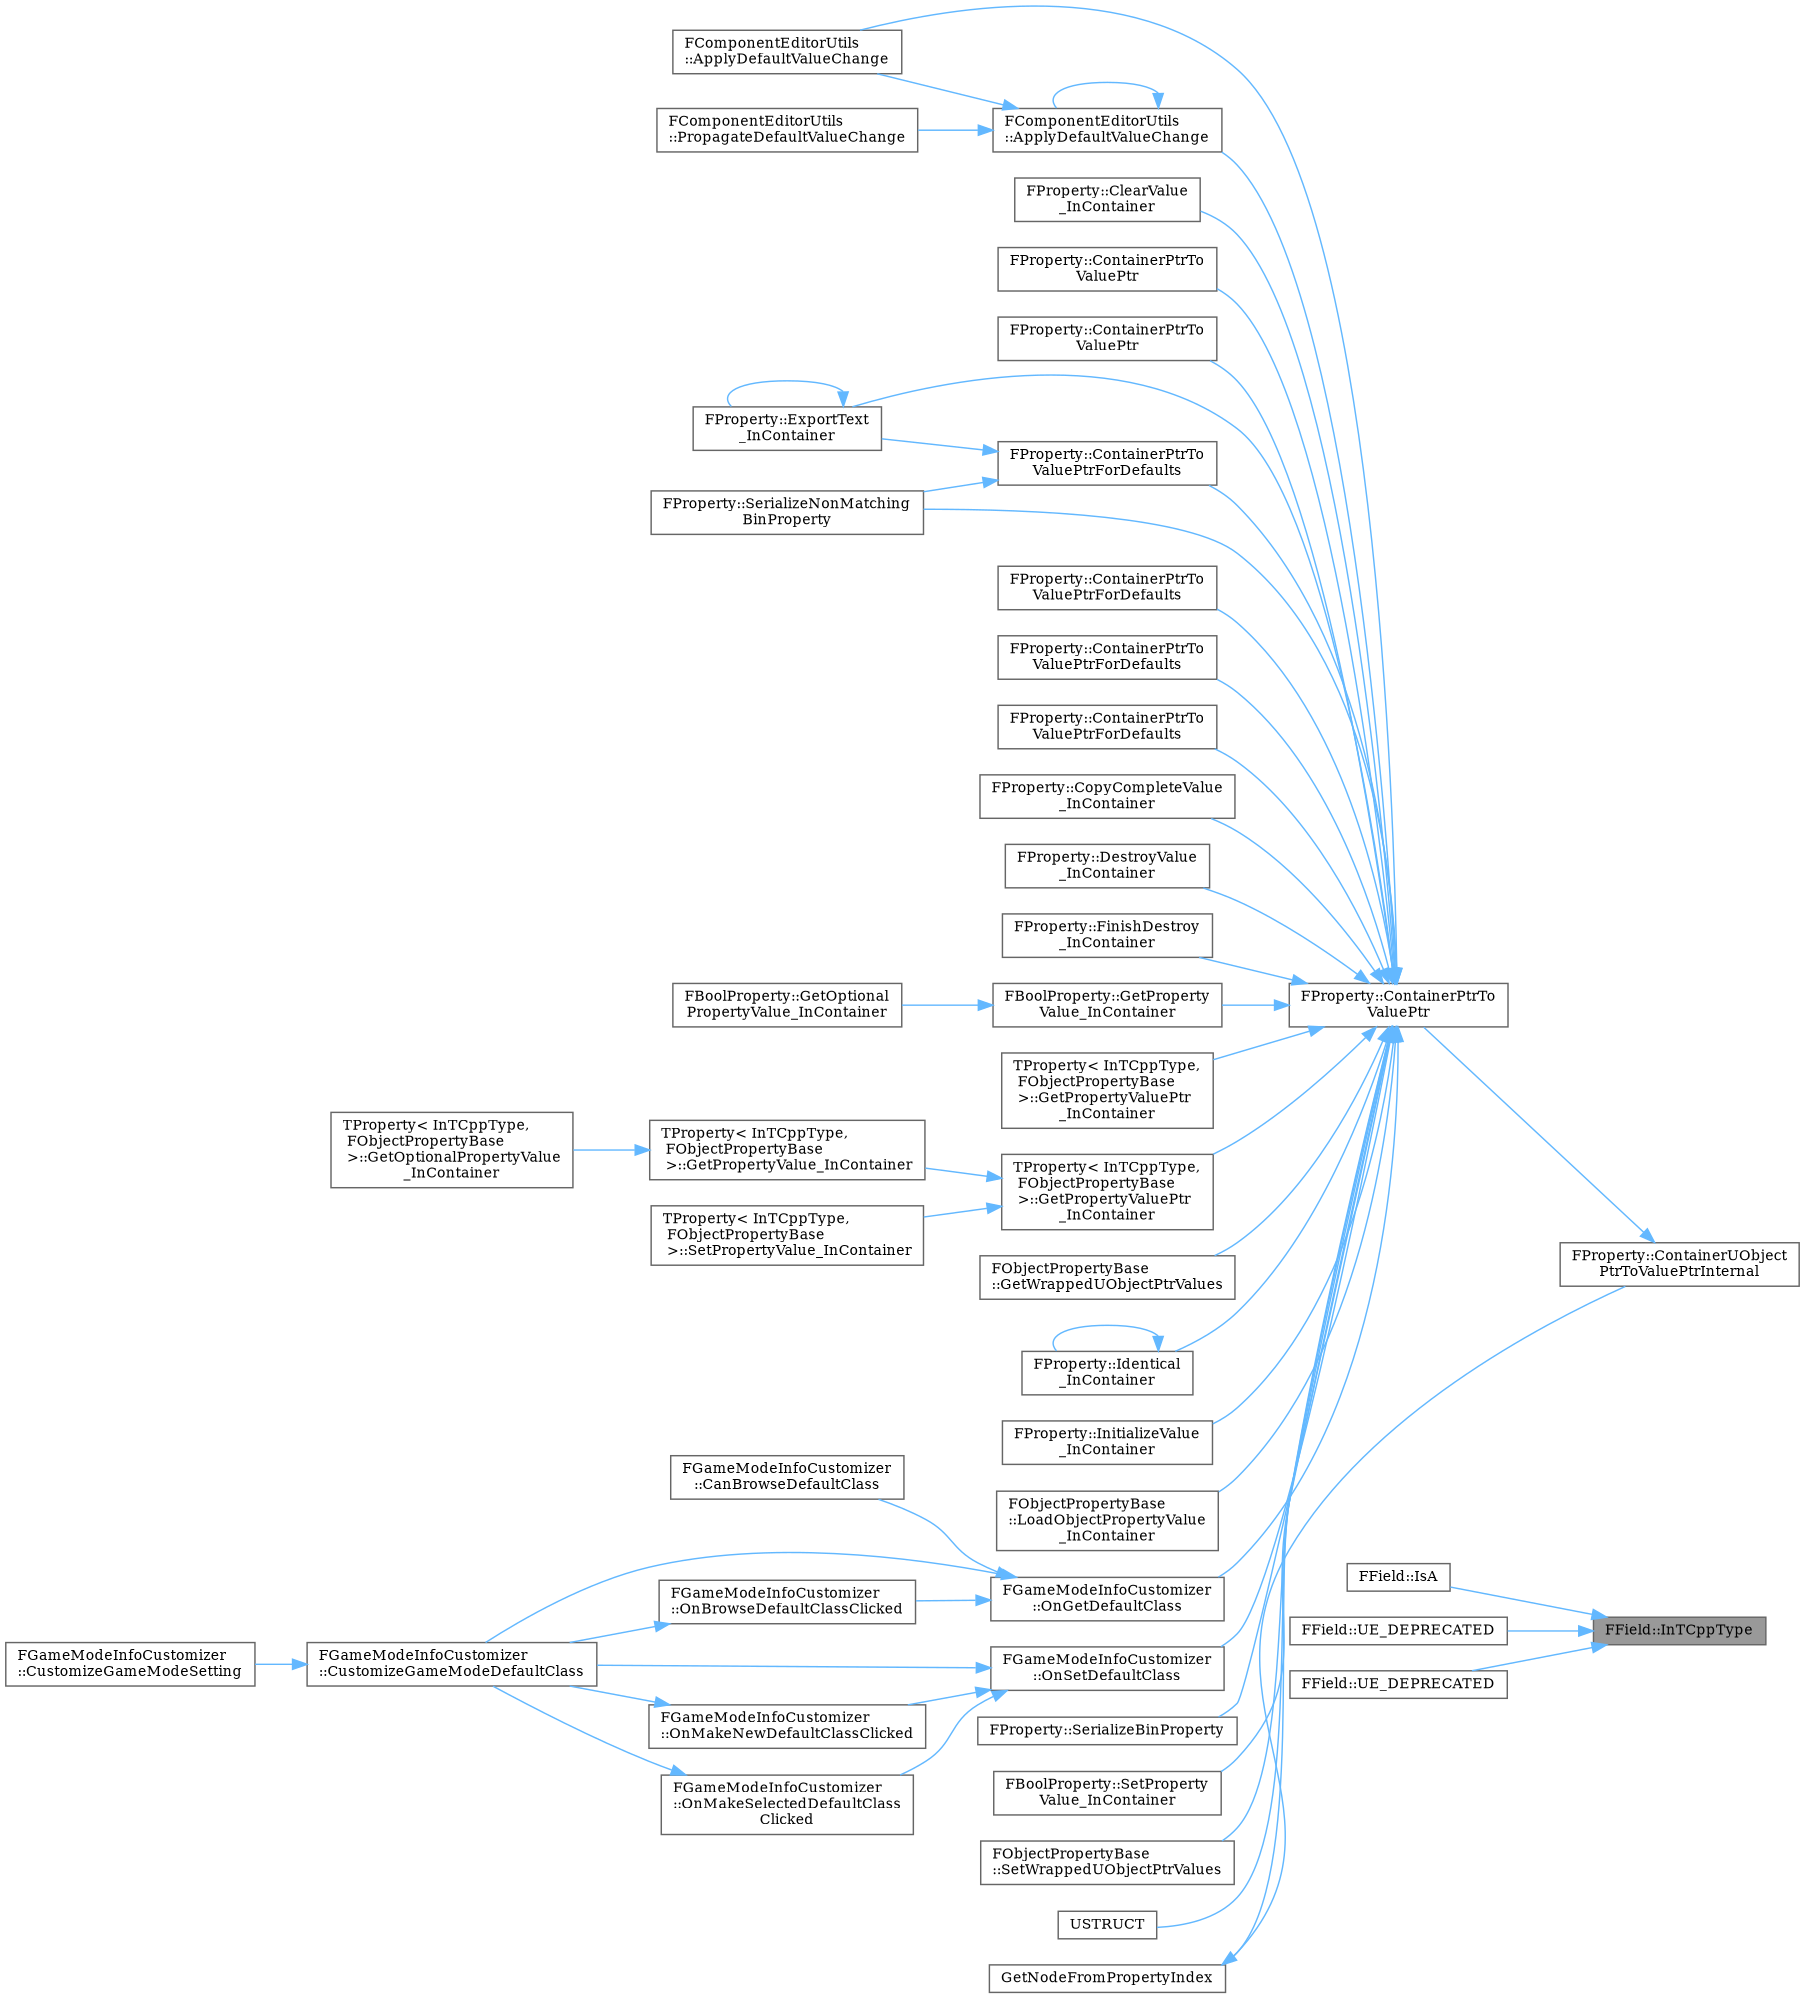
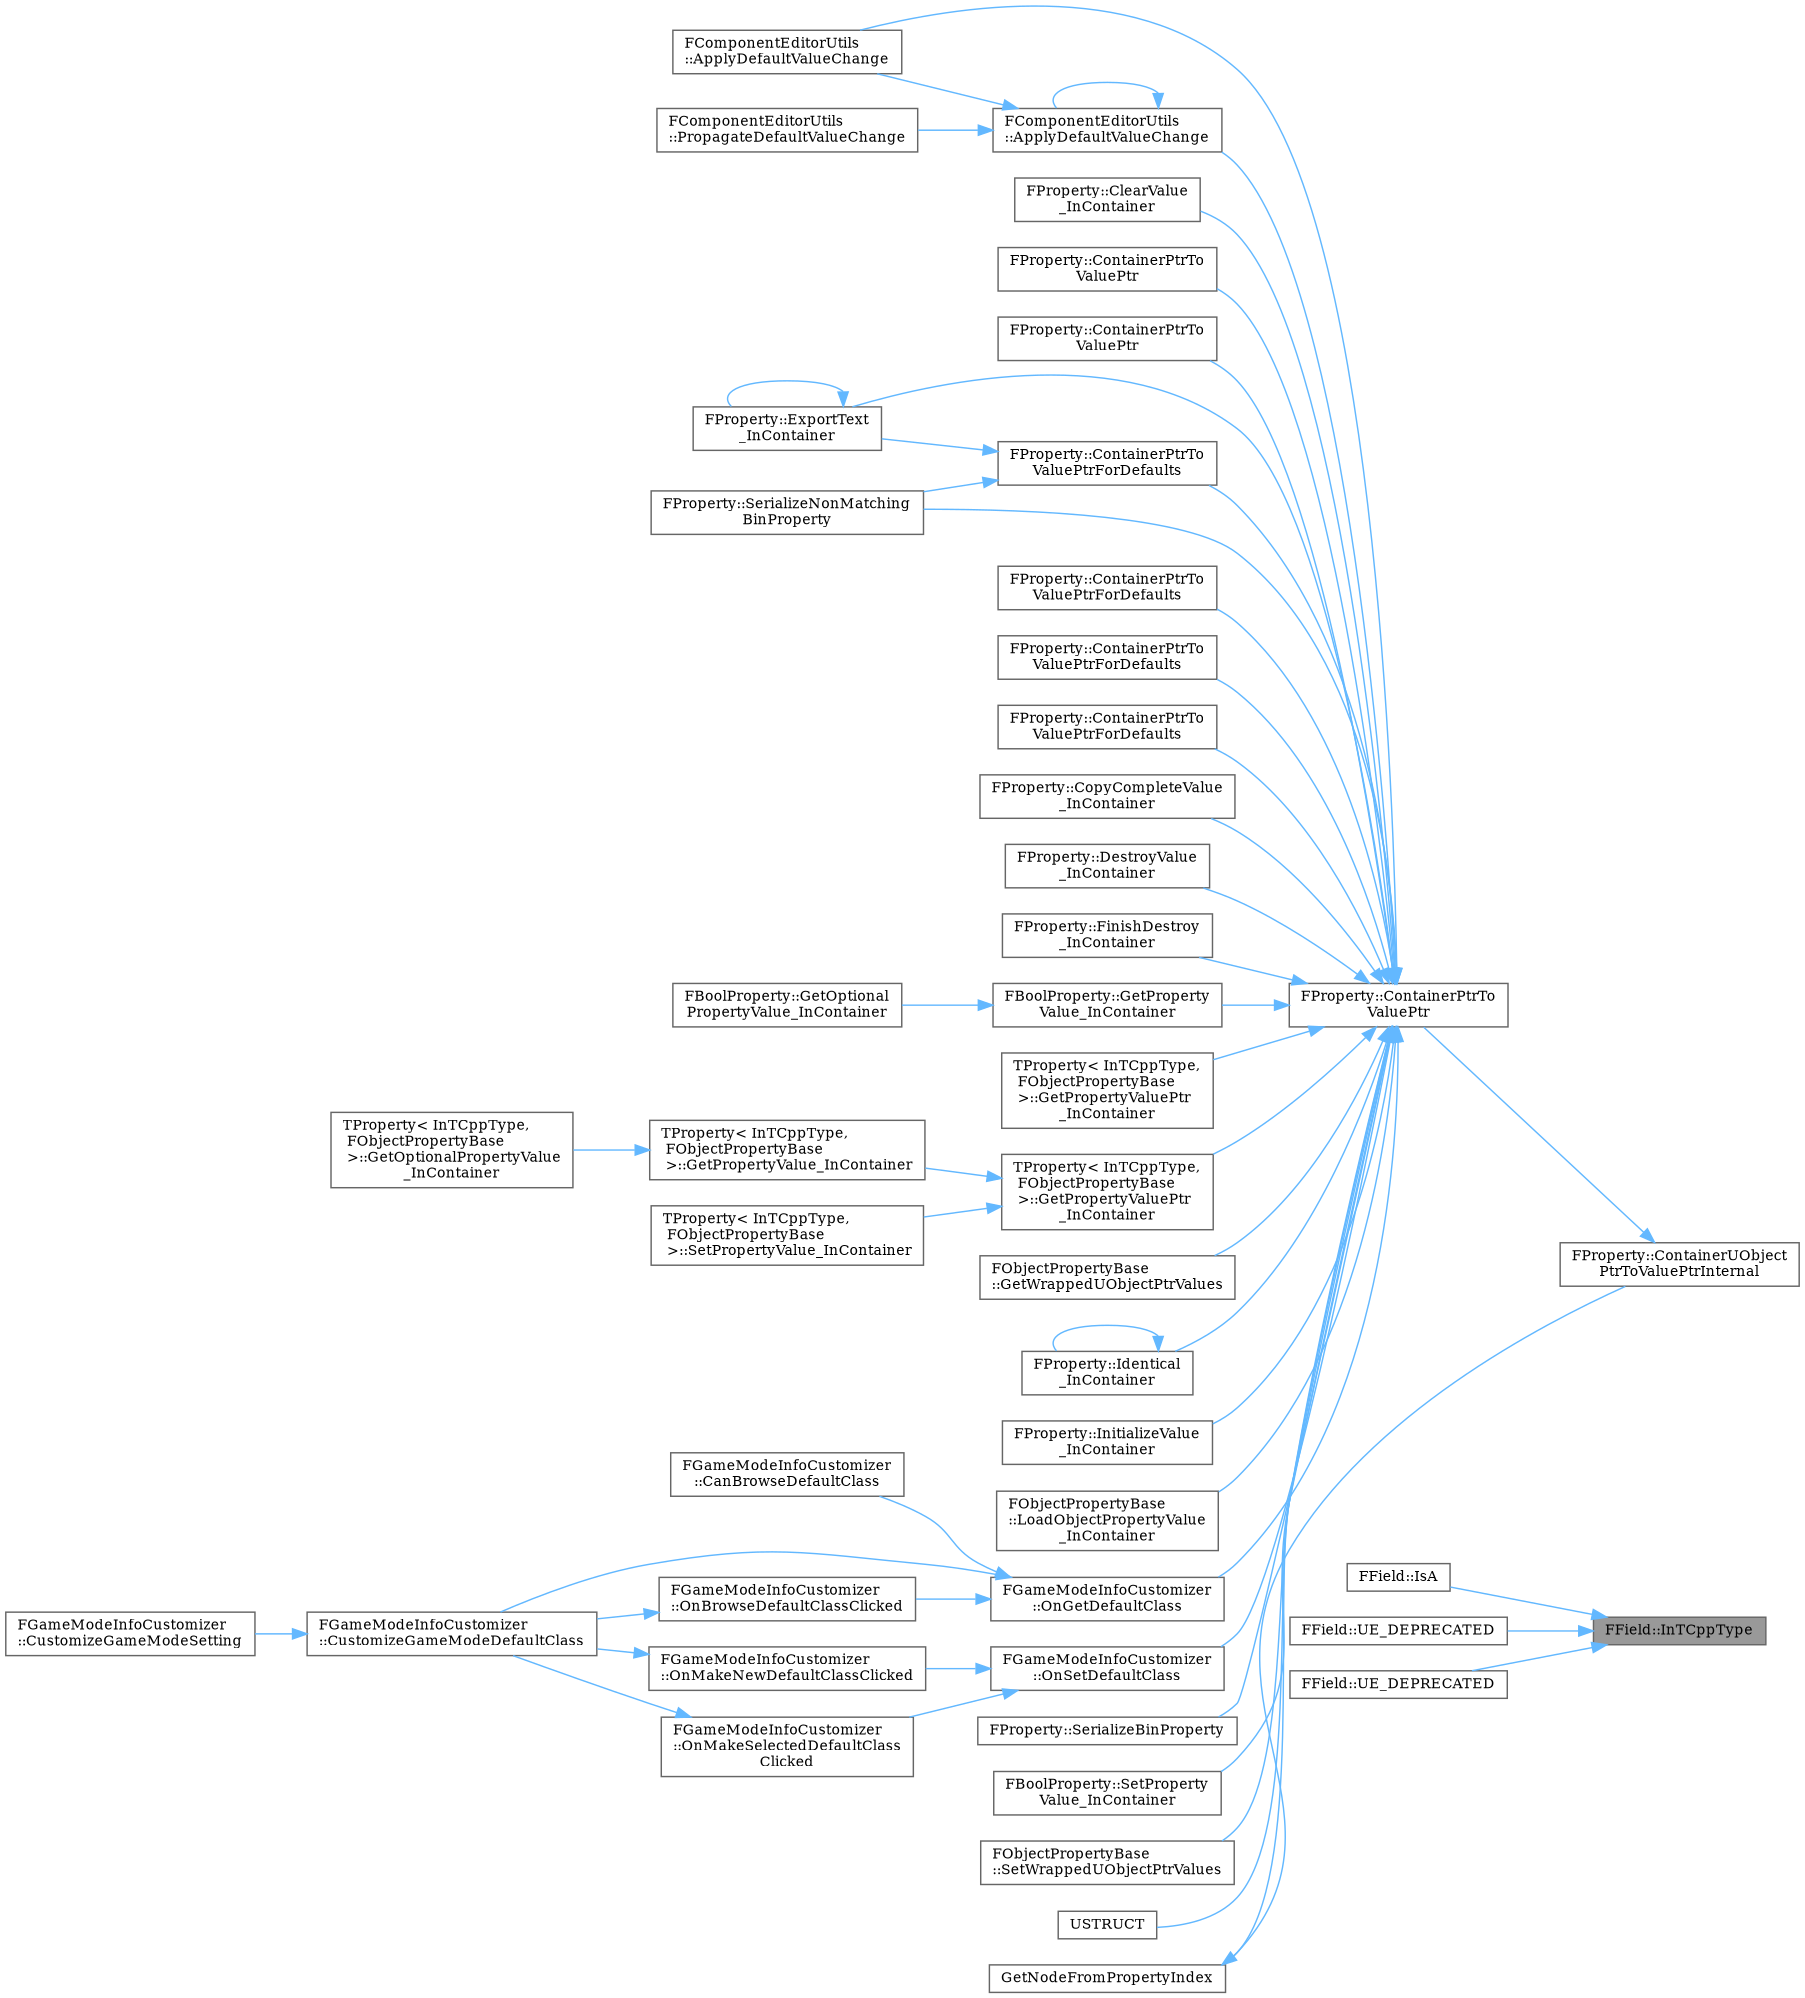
(786, 1667) -> none
